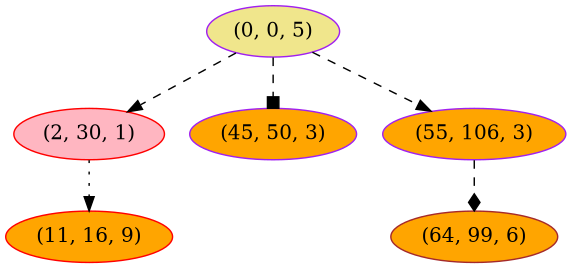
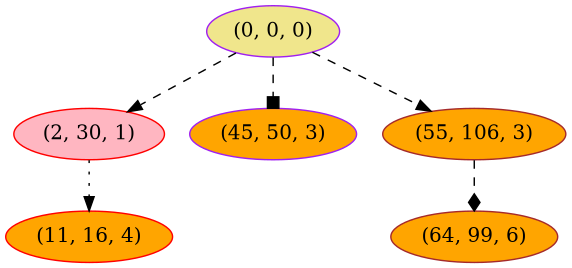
(273, 31) -> (273, 31)
(474, 134) -> (474, 134)
(89, 237) -> (89, 237)
